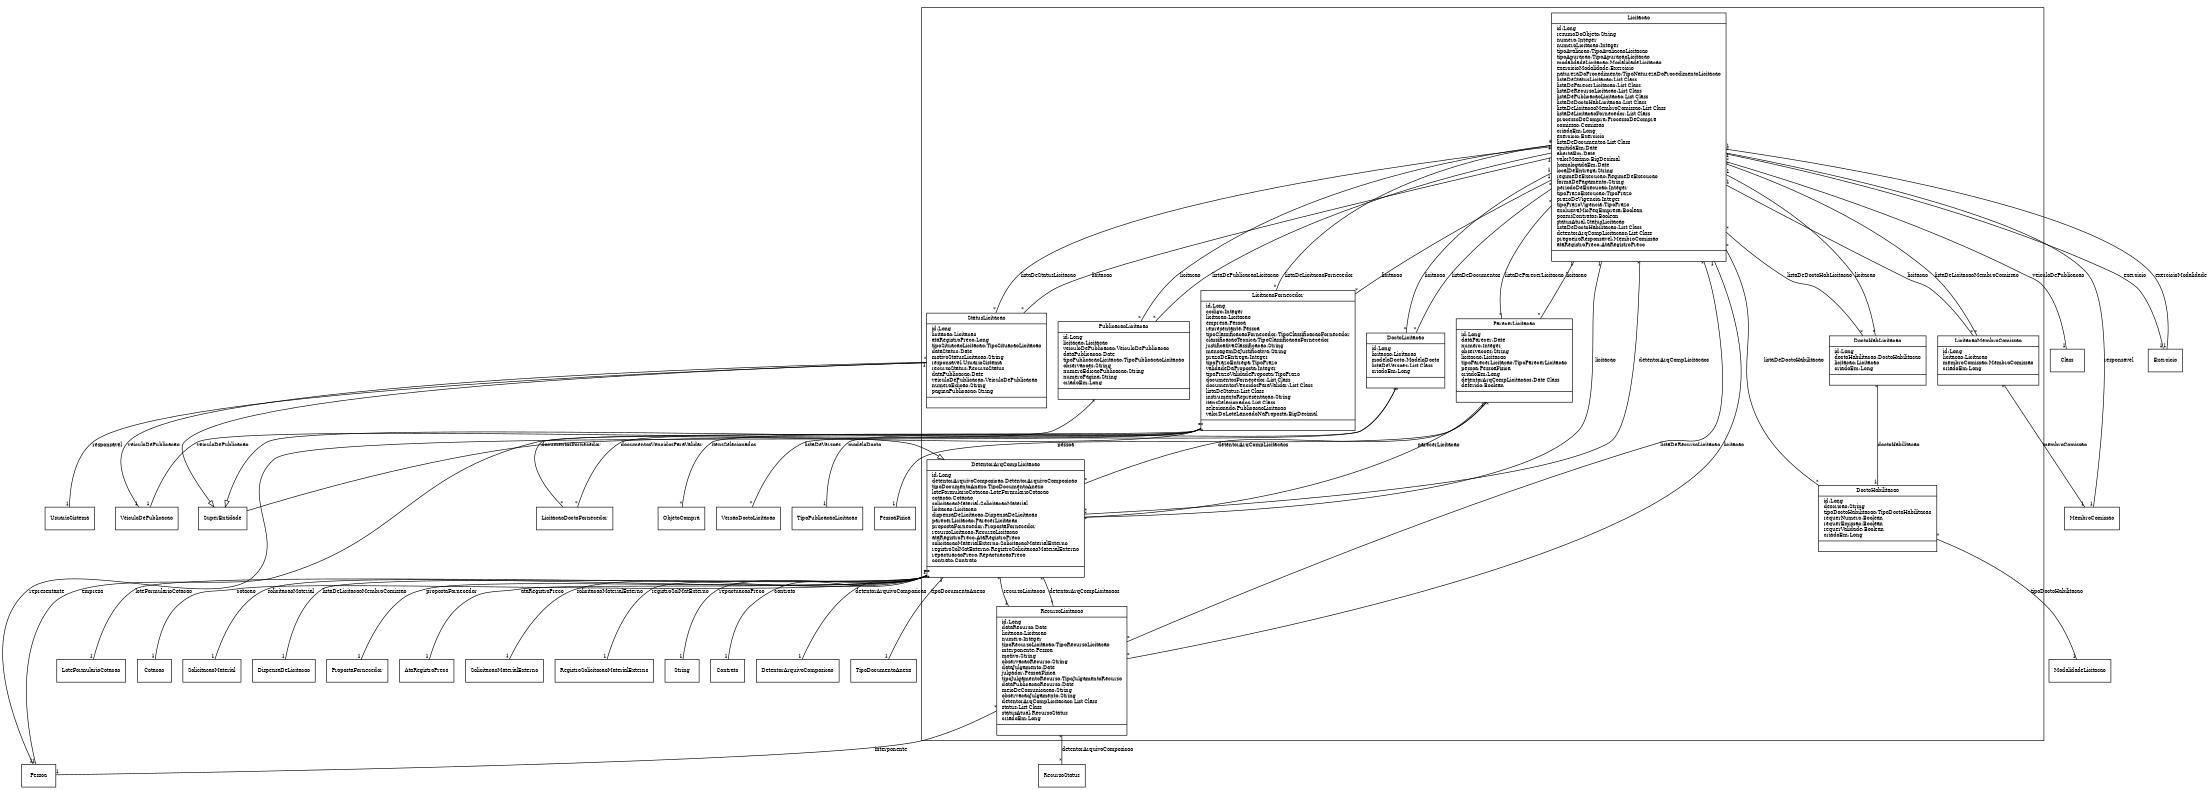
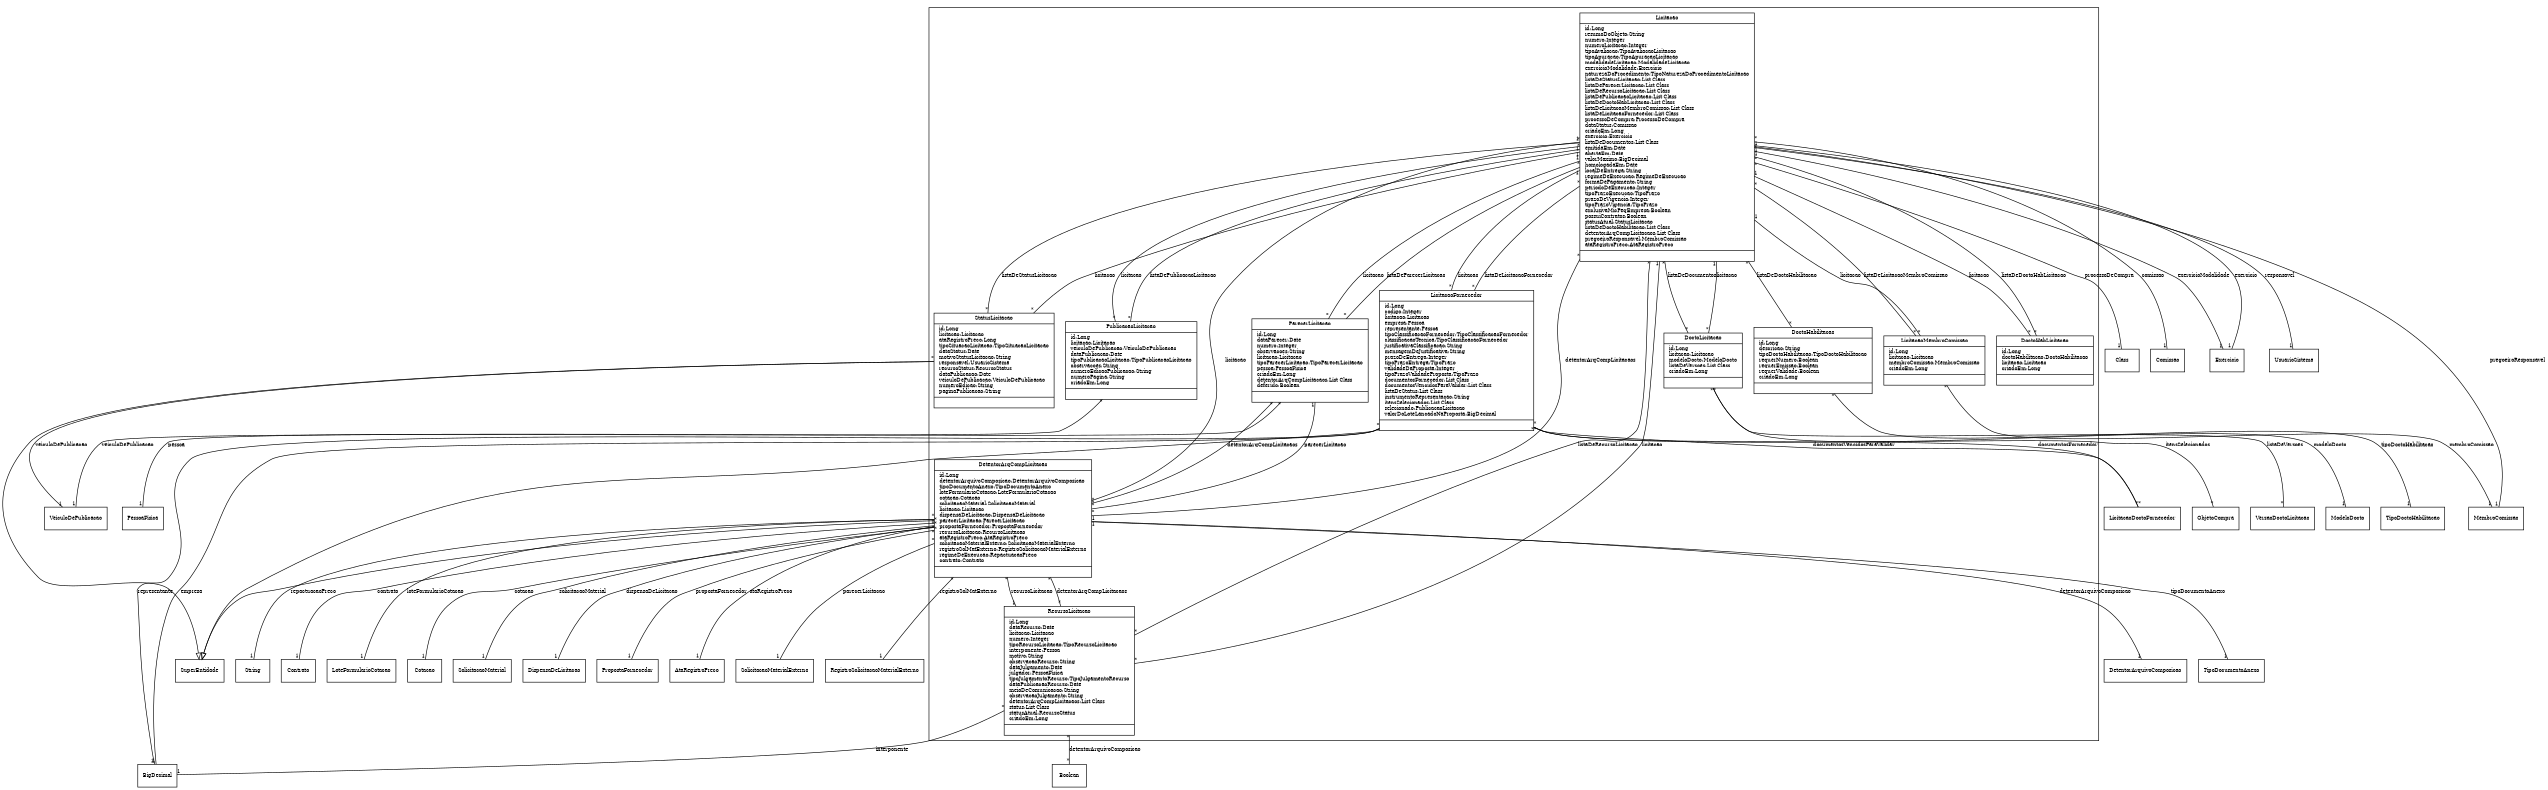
(1581, 125) -> (1611, 125)
(2058, 276) -> (2109, 276)
(2119, 361) -> (2518, 361)
none -> (2168, 361)
(1511, 380) -> (1305, 380)
(471, 384) -> (2055, 198)
(1878, 435) -> none
(486, 453) -> (476, 556)
(827, 519) -> (2348, 519)
(979, 555) -> (988, 555)
(365, 592) -> (652, 592)
(610, 592) -> (864, 592)
(2080, 671) -> (2413, 519)
(39, 776) -> (157, 776)
(1062, 776) -> (1069, 776)
